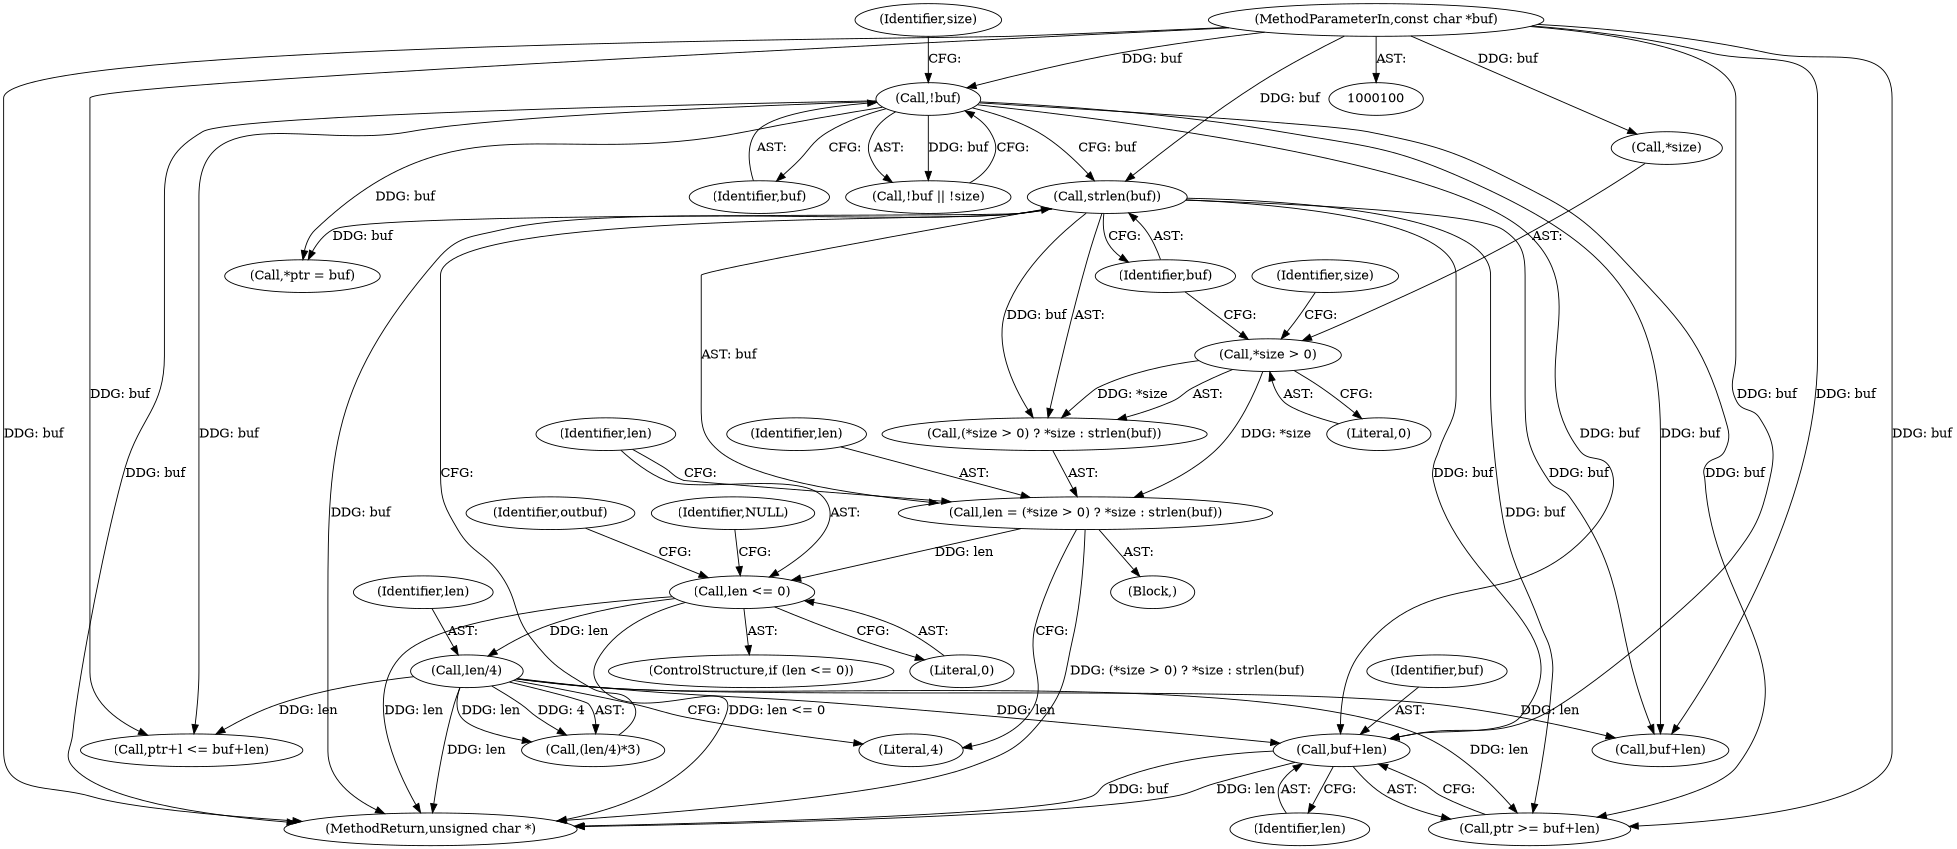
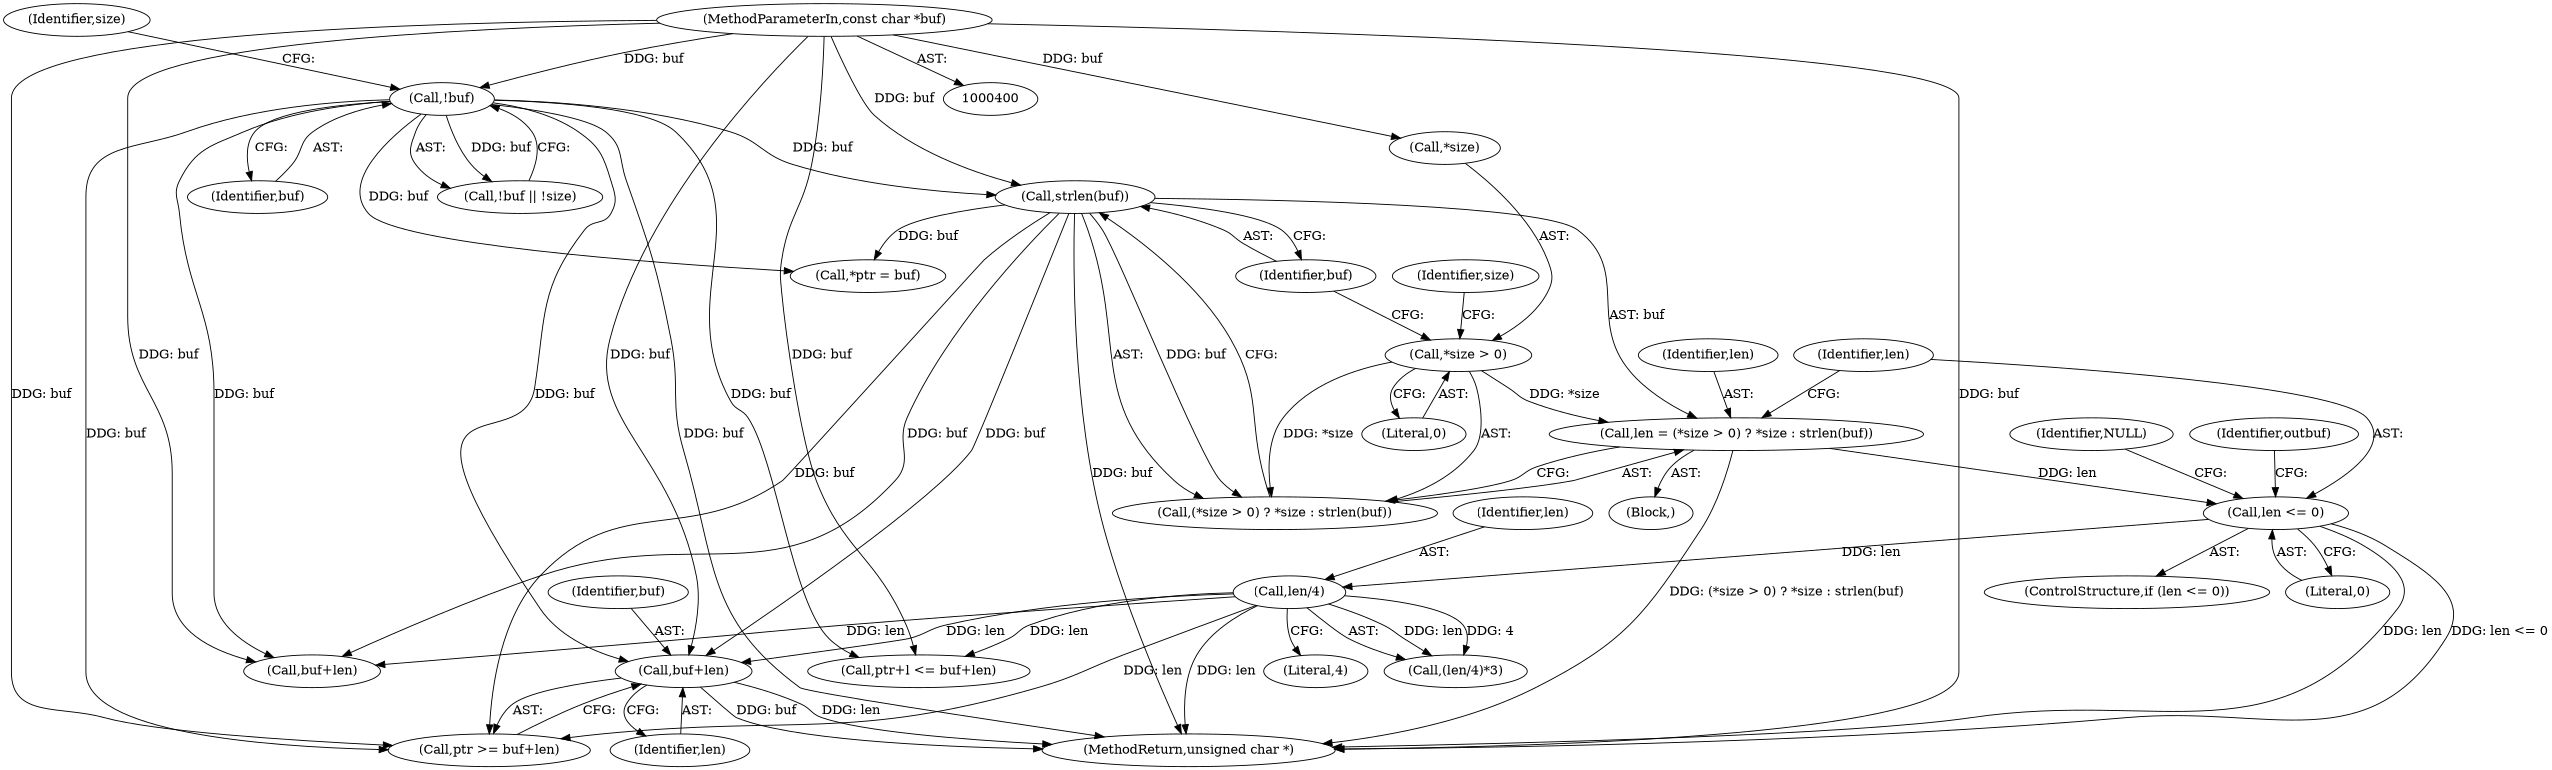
(1376, 99) -> (991, 99)
(1107, 148) -> (823, 148)
(462, 256) -> (1228, 335)
(1033, 652) -> (1509, 481)
